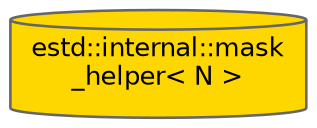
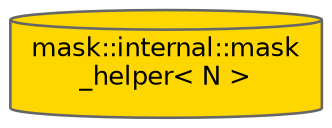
(158, 64) -> (166, 64)
